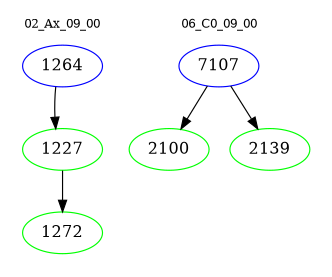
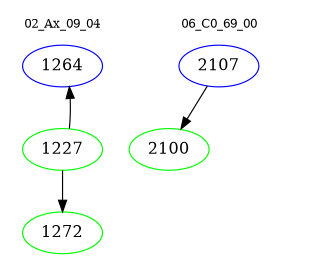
(63, 25) -> (63, 25)
(220, 25) -> (220, 25)
(219, 66) -> (219, 66)
(55, 102) -> (70, 114)
(270, 149) -> none
